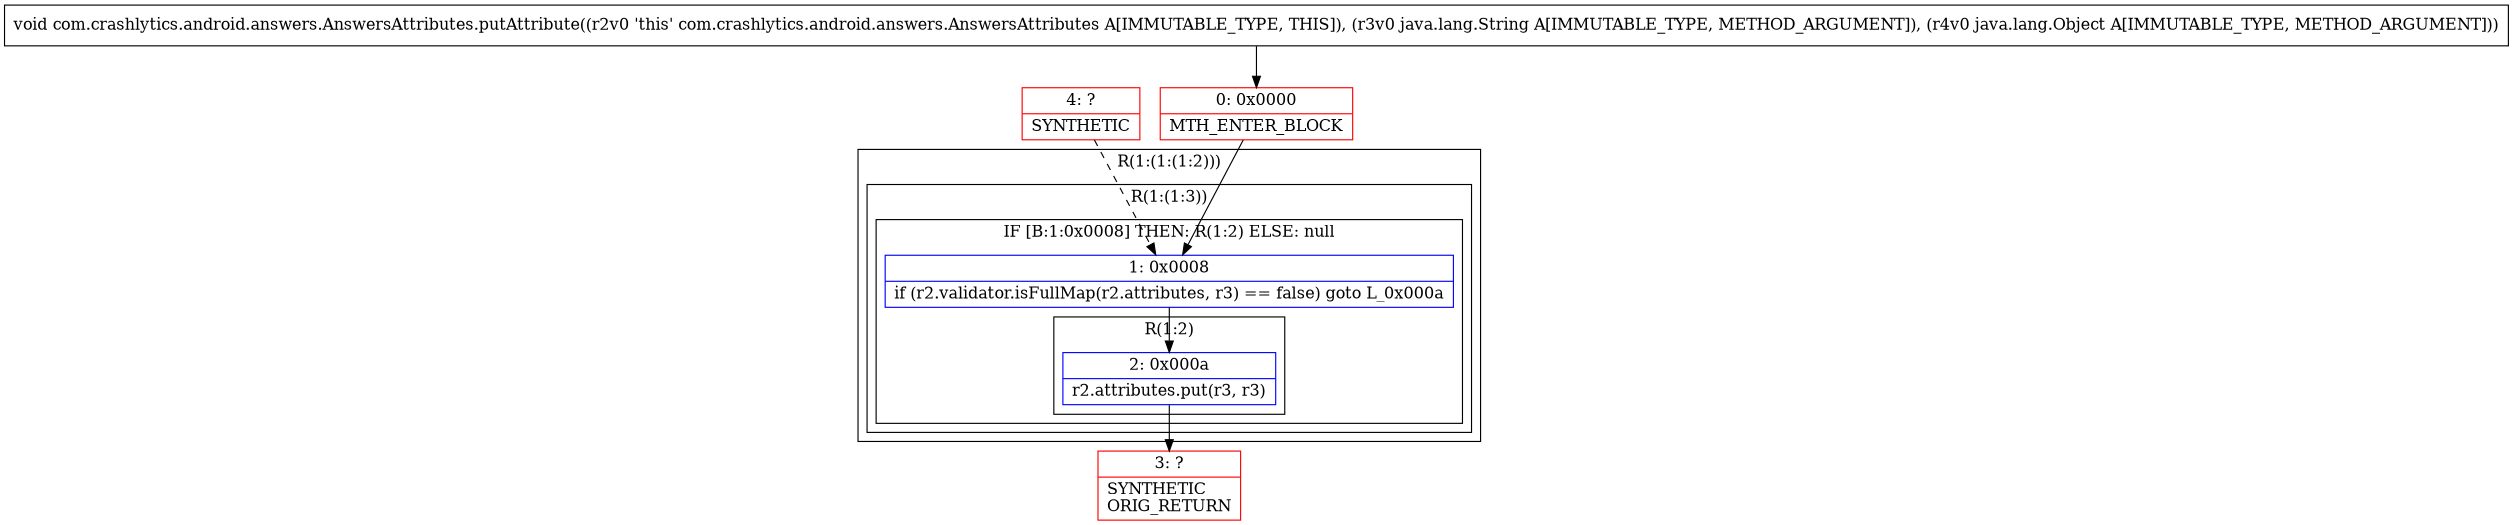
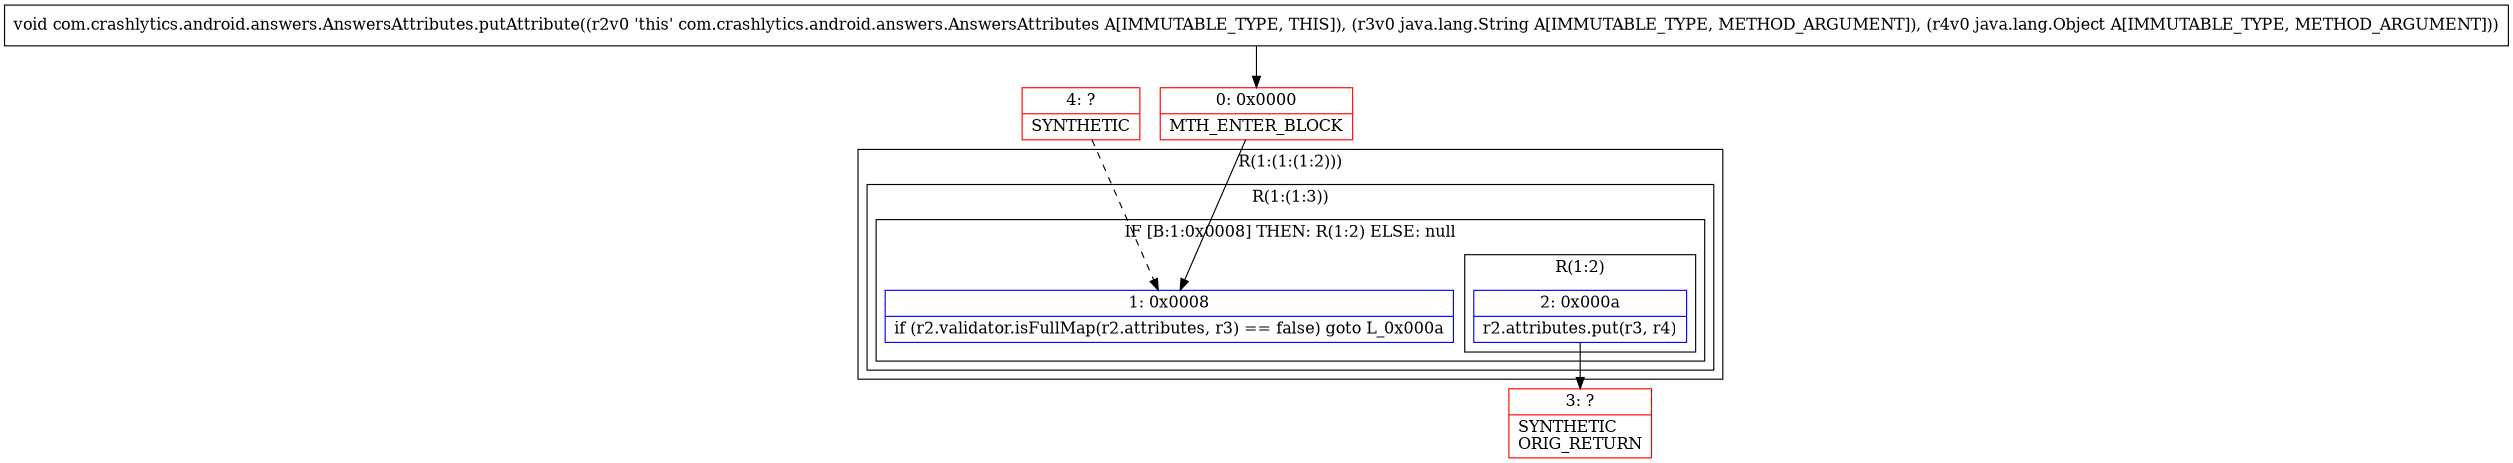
(1169, 324) -> none
(1169, 391) -> (1580, 329)
